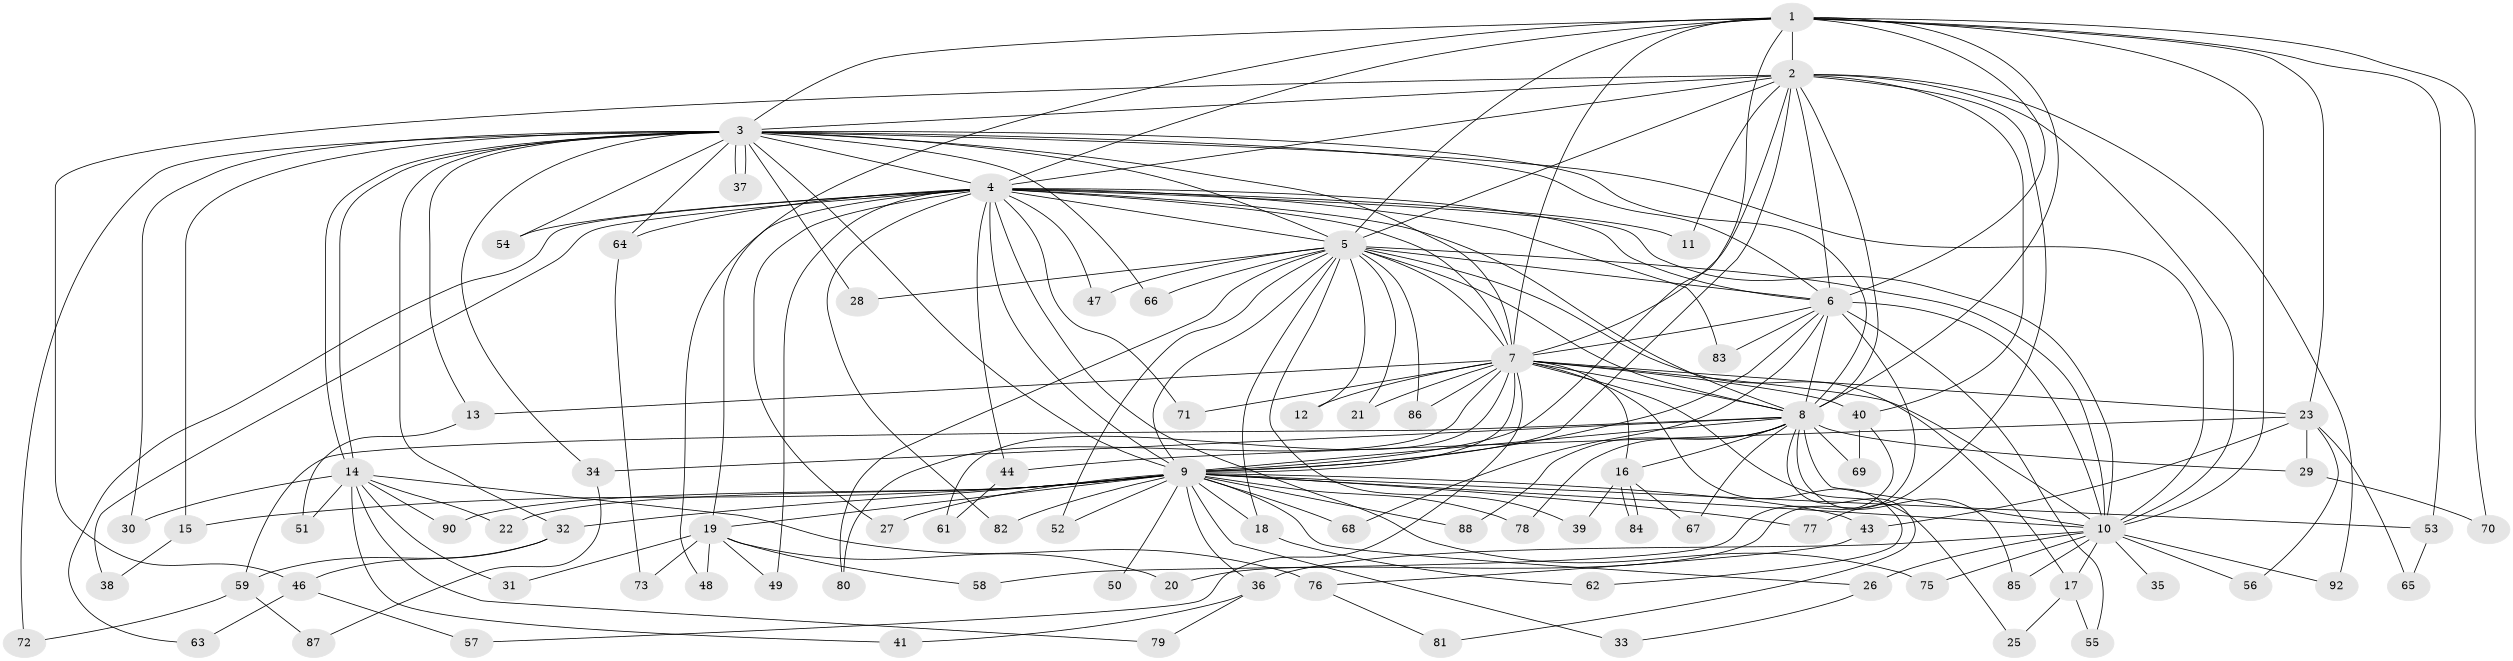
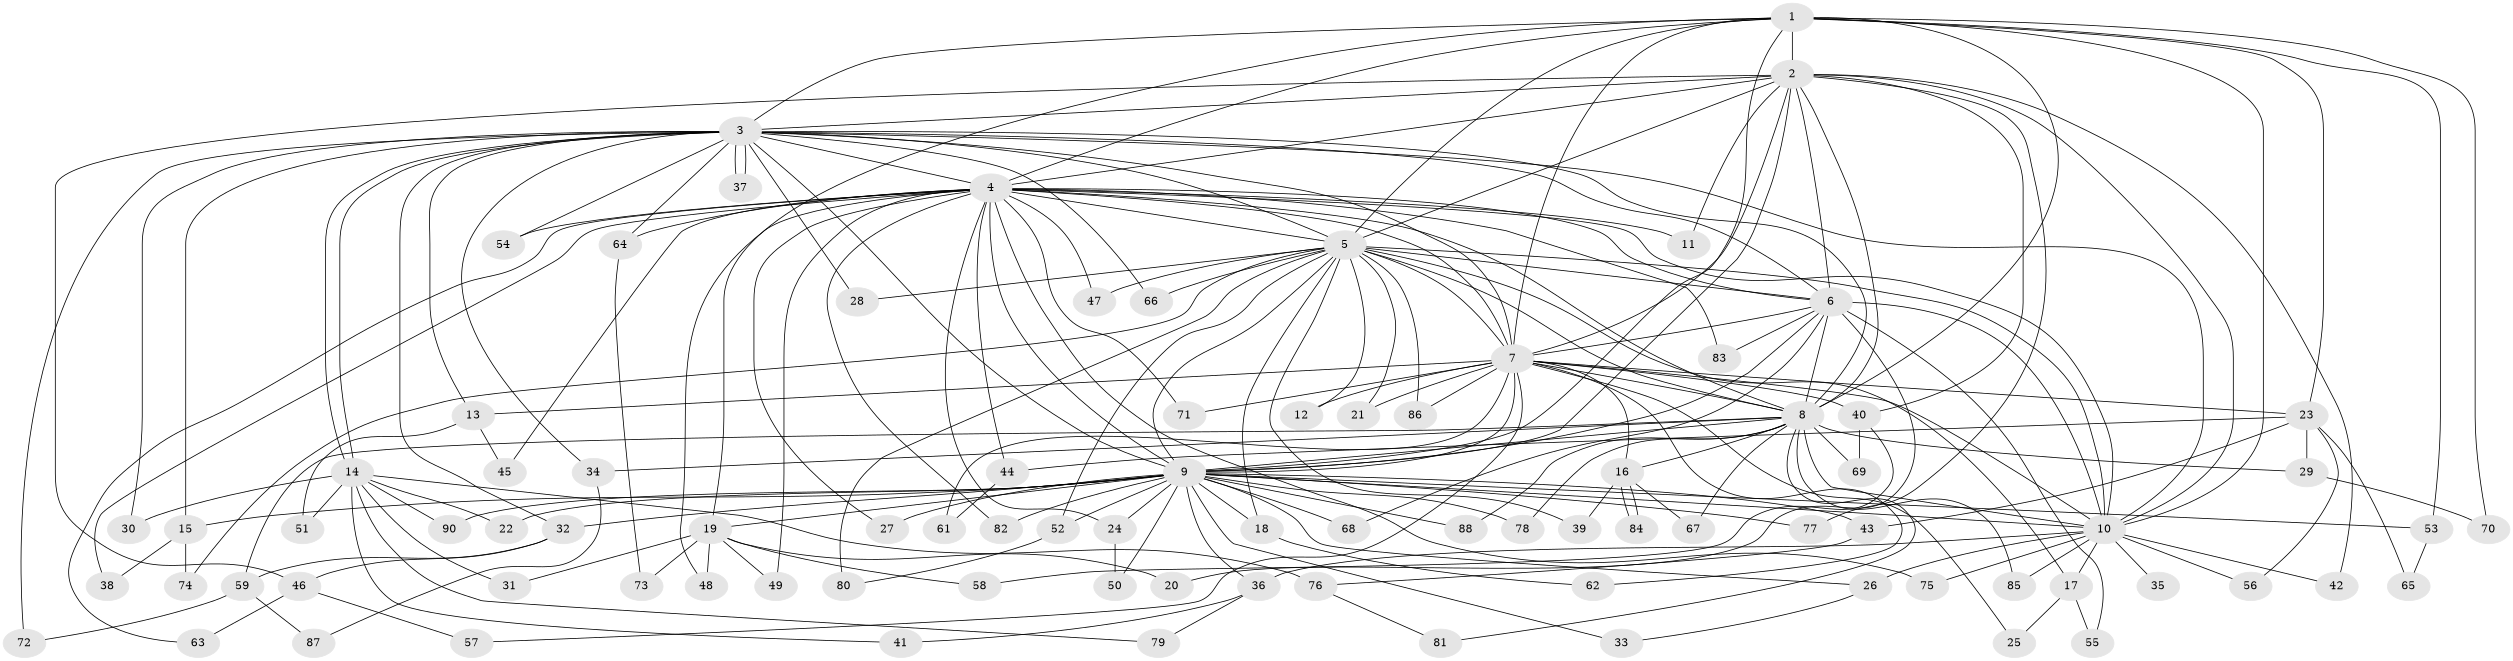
(2041, 136) -> none
(1210, 450) -> (954, 565)
none -> (505, 473)
none -> (1115, 529)
none -> (186, 586)
(2337, 586) -> (2337, 586)
